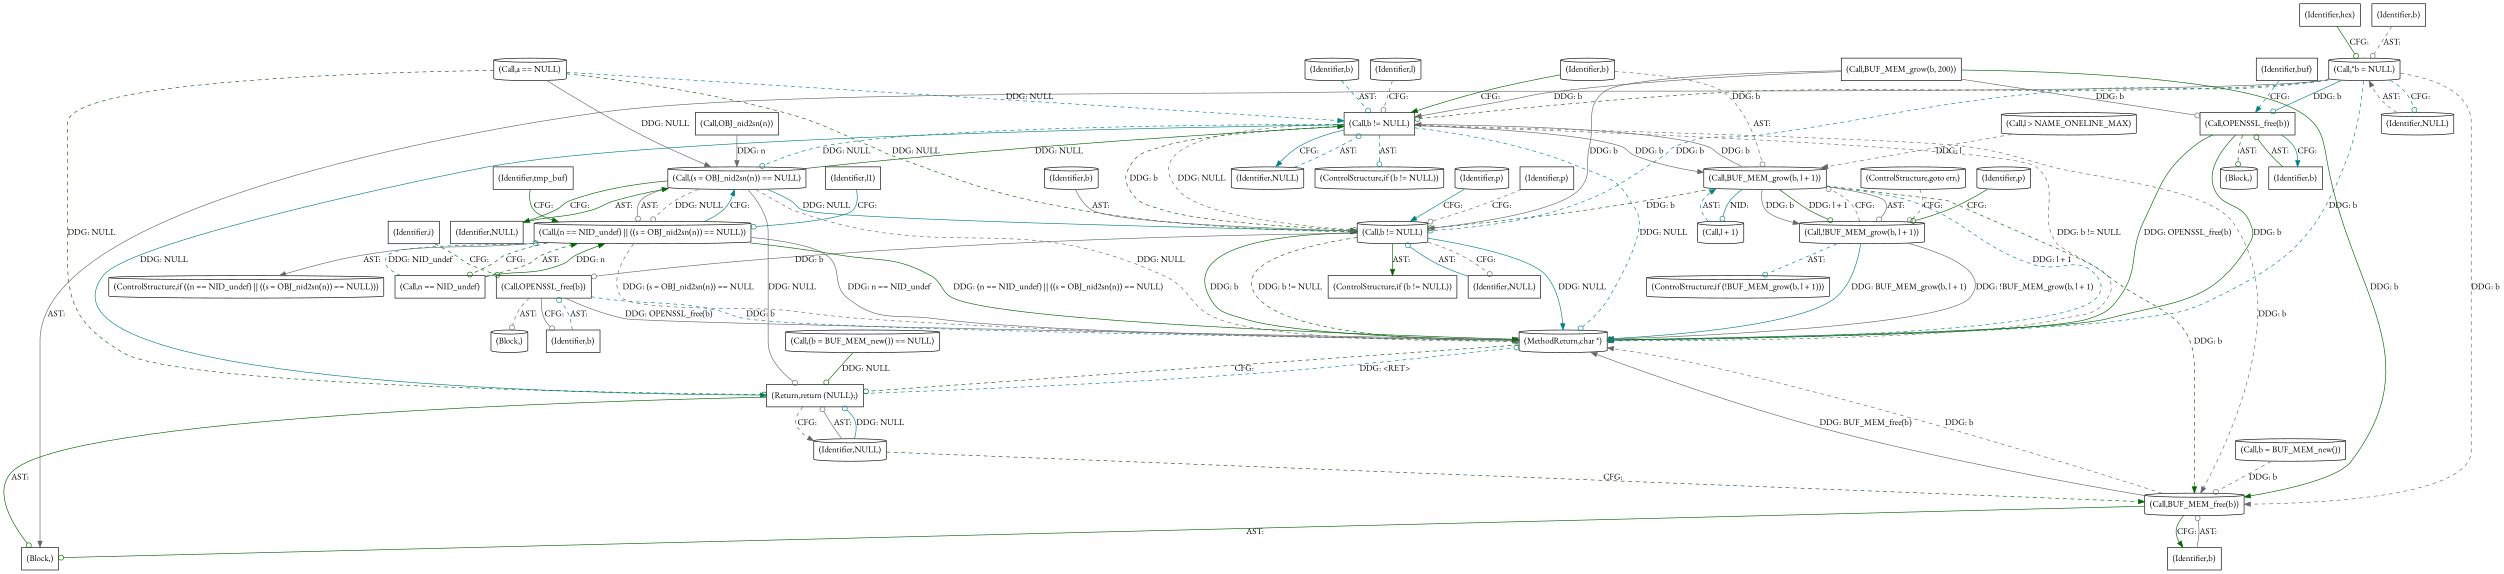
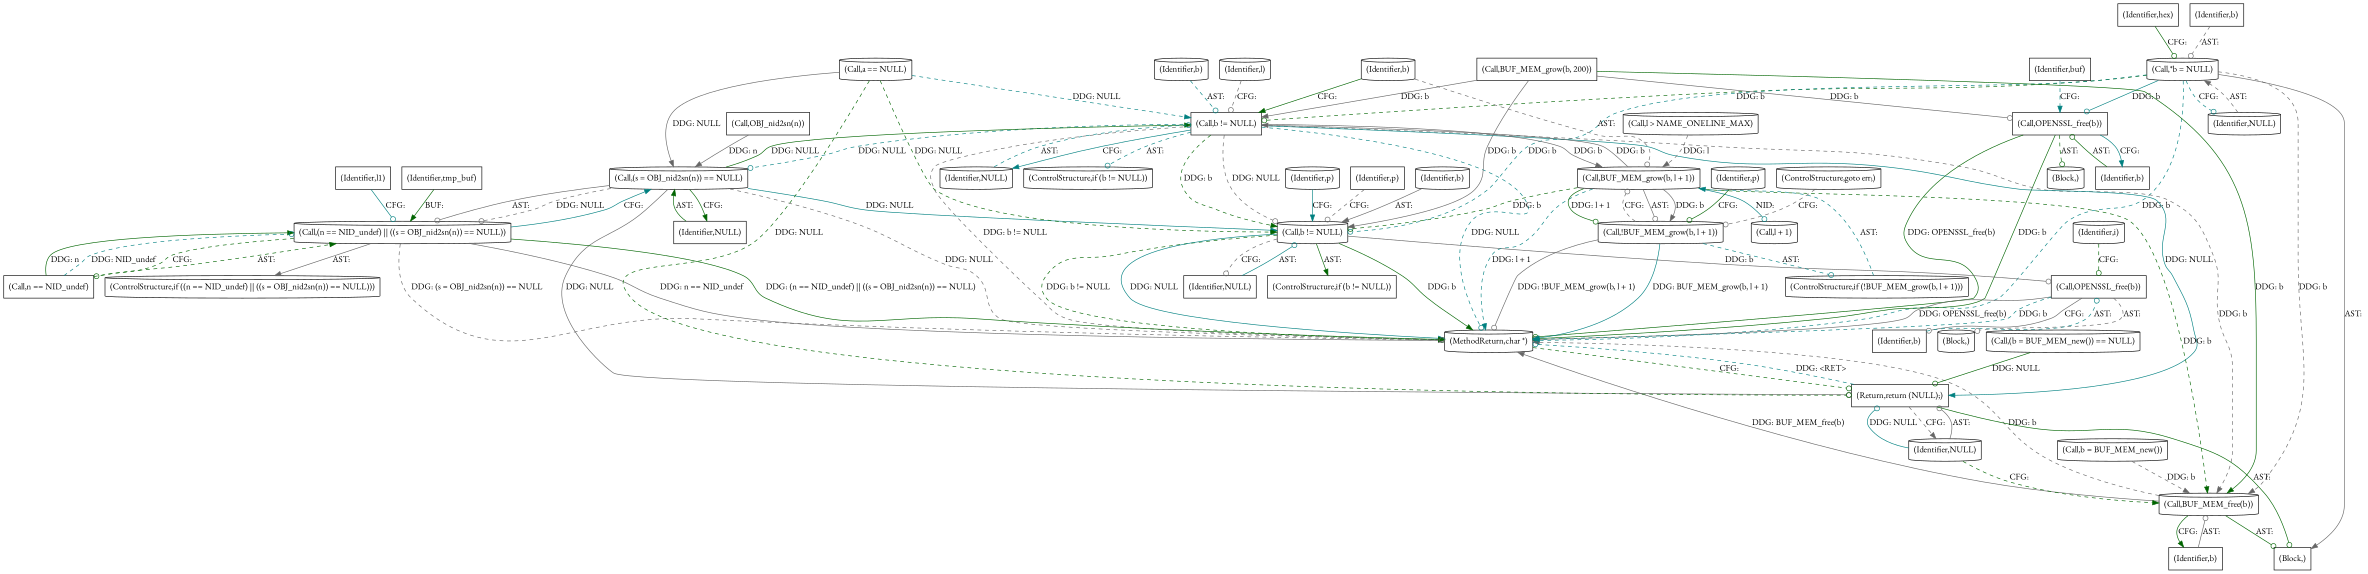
(545, 205) -> (436, 205)
(1701, 206) -> (1815, 198)
(414, 232) -> (2099, 232)
(2245, 476) -> (2158, 476)
